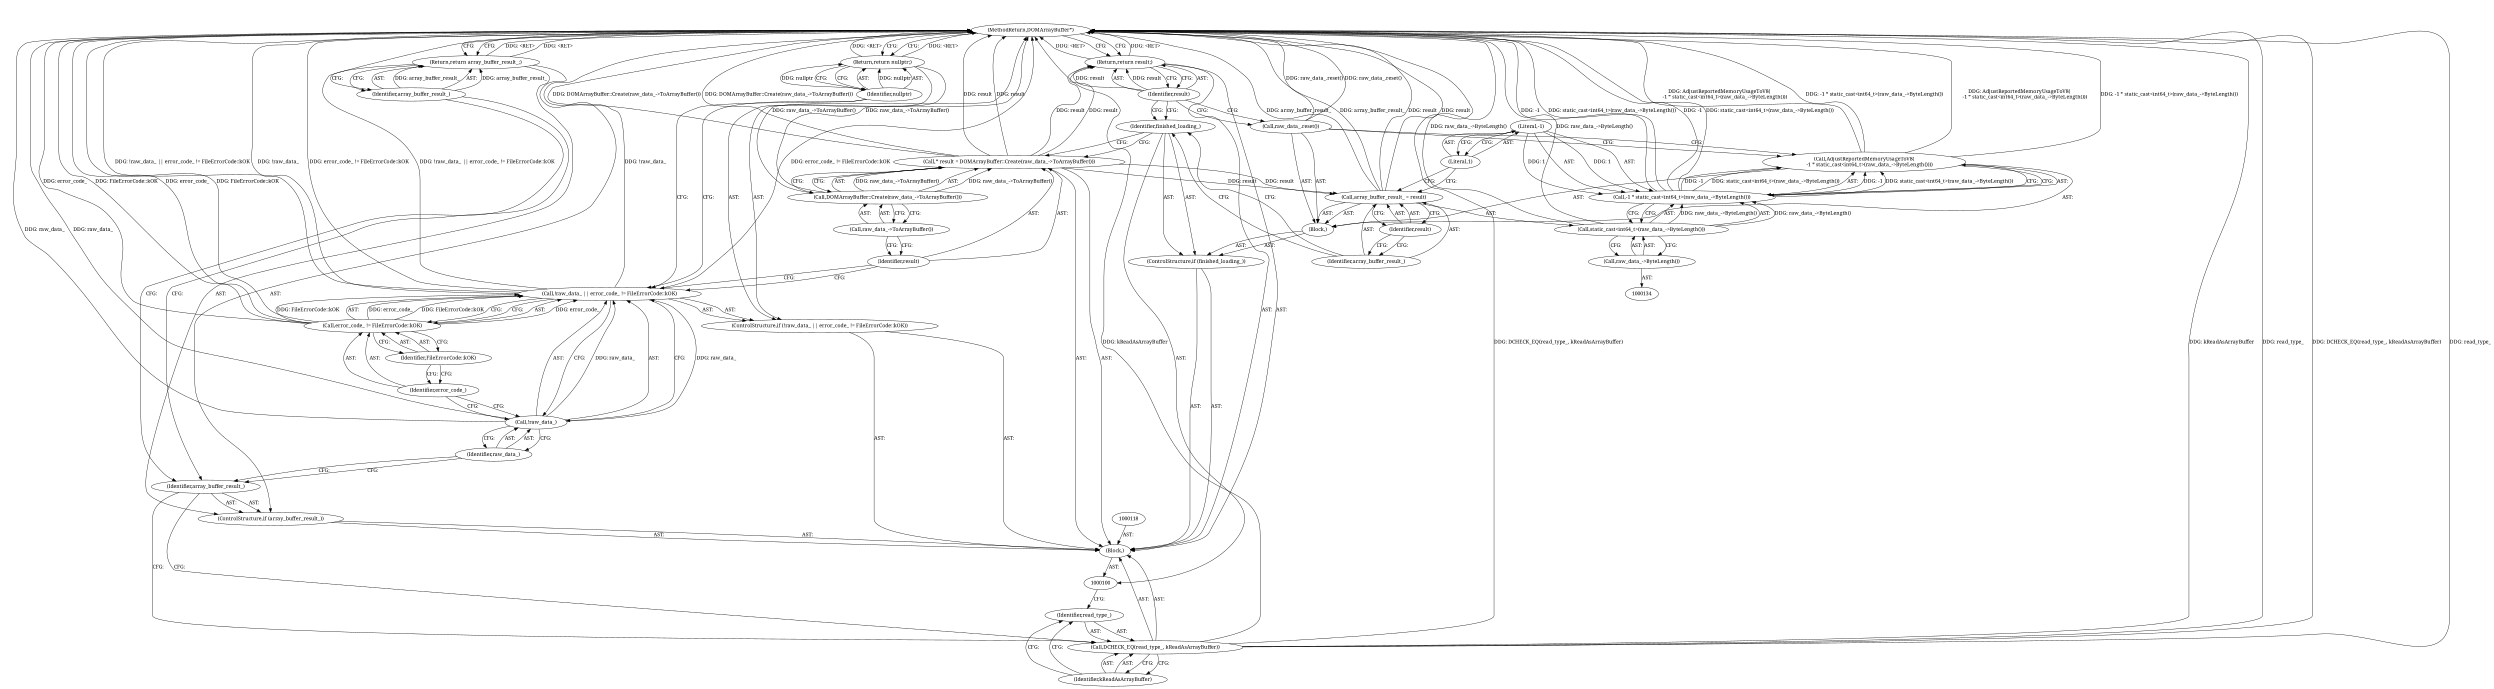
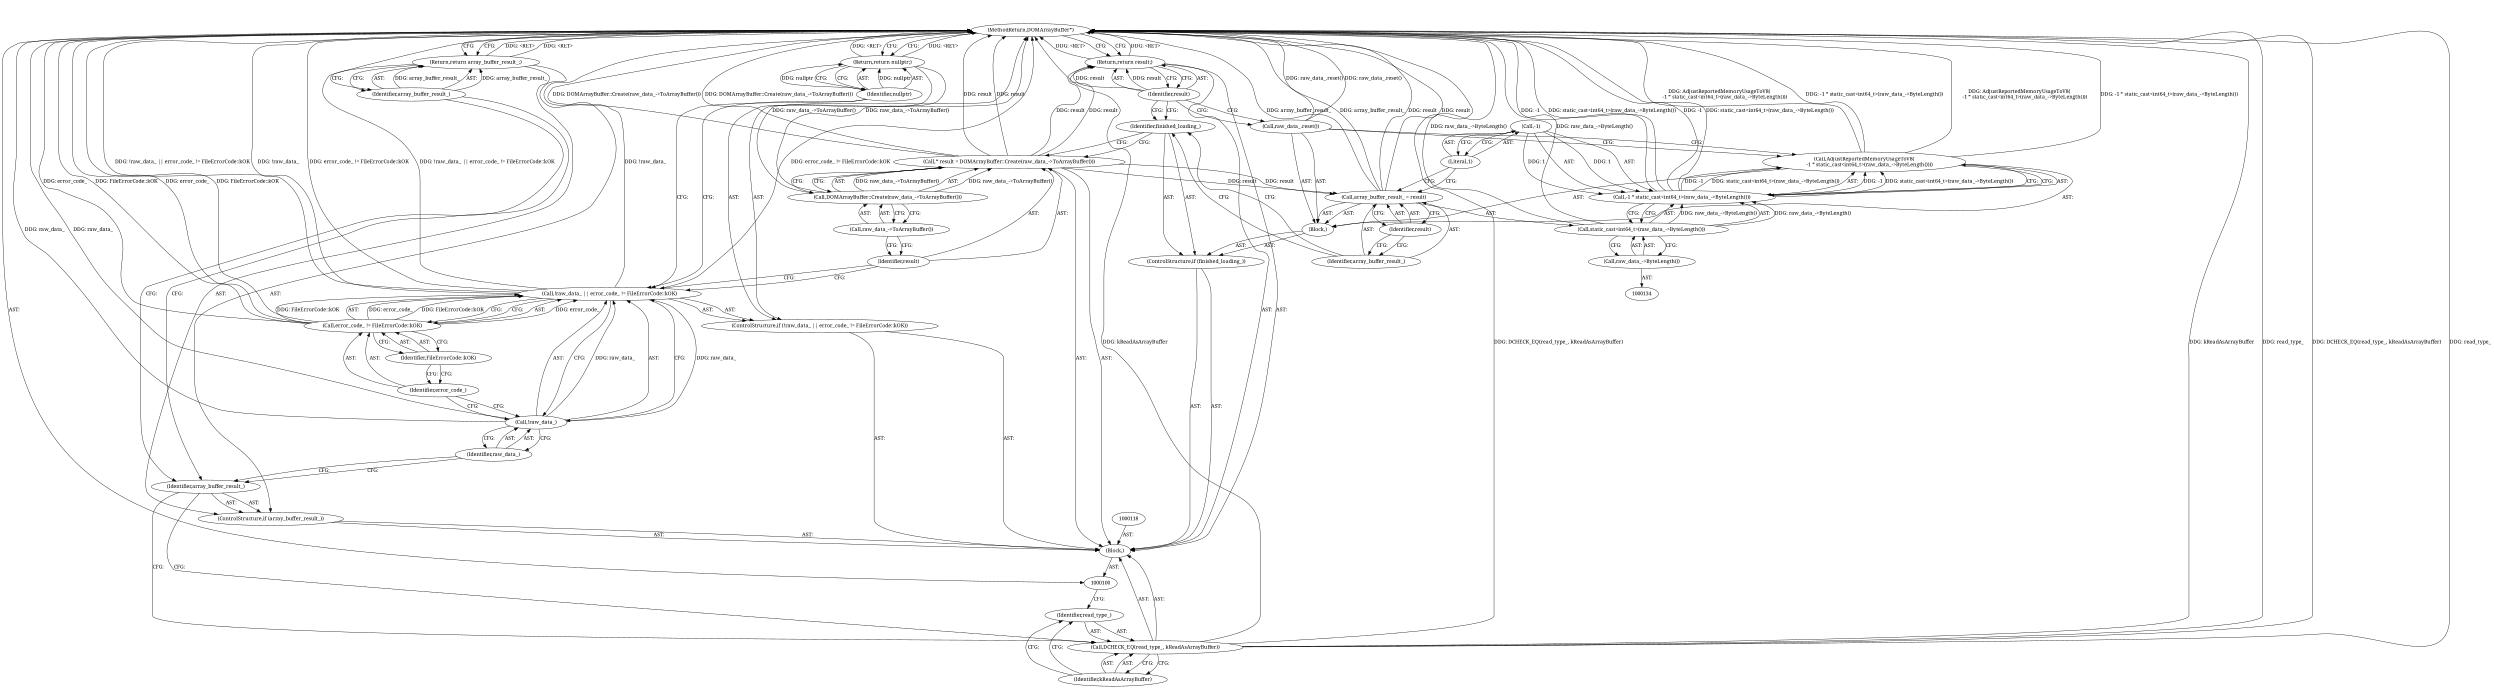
(1531, 127) -> (1531, 127)
(1176, 402) -> (7, 293)
